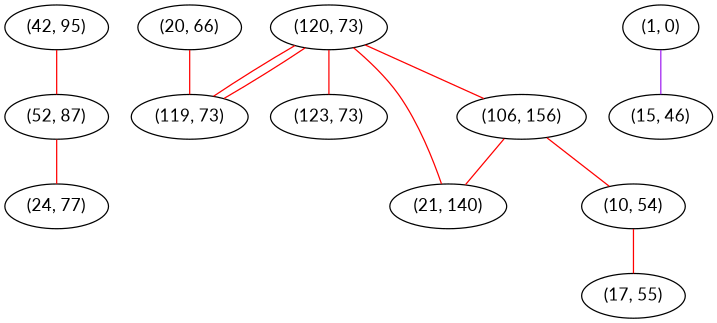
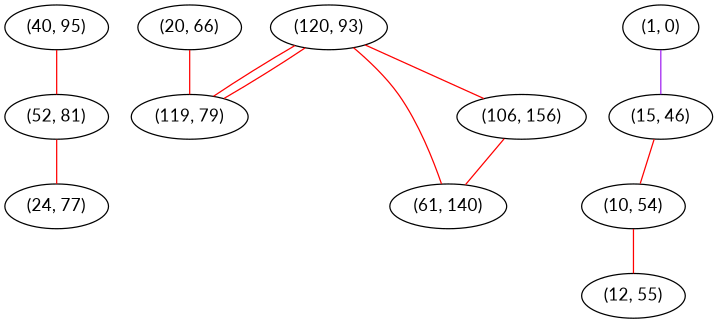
(57, 27) -> (57, 27)
(329, 27) -> (329, 27)
(57, 117) -> (57, 117)
(190, 117) -> (190, 117)
(329, 117) -> none
(578, 162) -> (647, 161)
(448, 206) -> (448, 206)
(633, 296) -> (633, 296)
